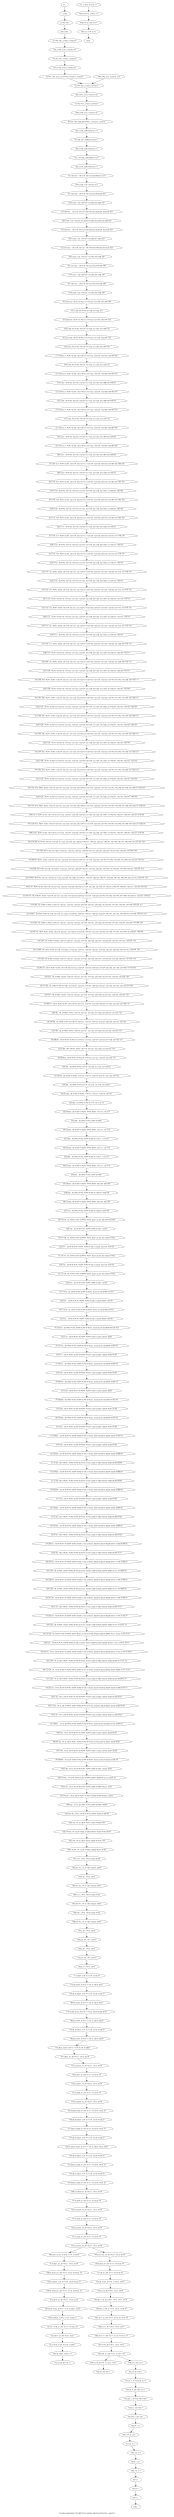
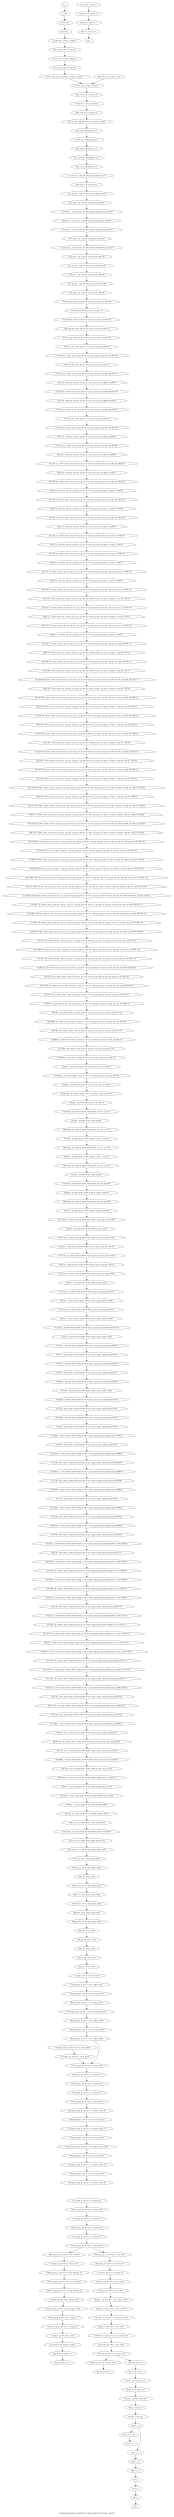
(80, 2043) -> (99, 2052)
(87, 2192) -> none
(133, 2448) -> (141, 2439)
